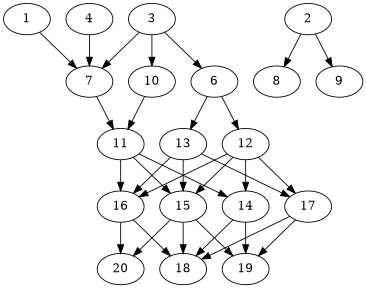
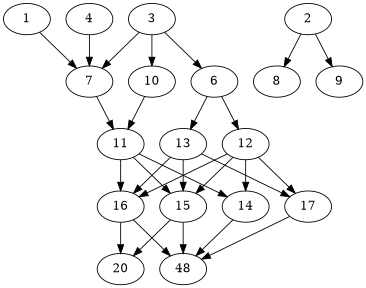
(183, 269) -> (183, 269)
(246, 269) -> none
